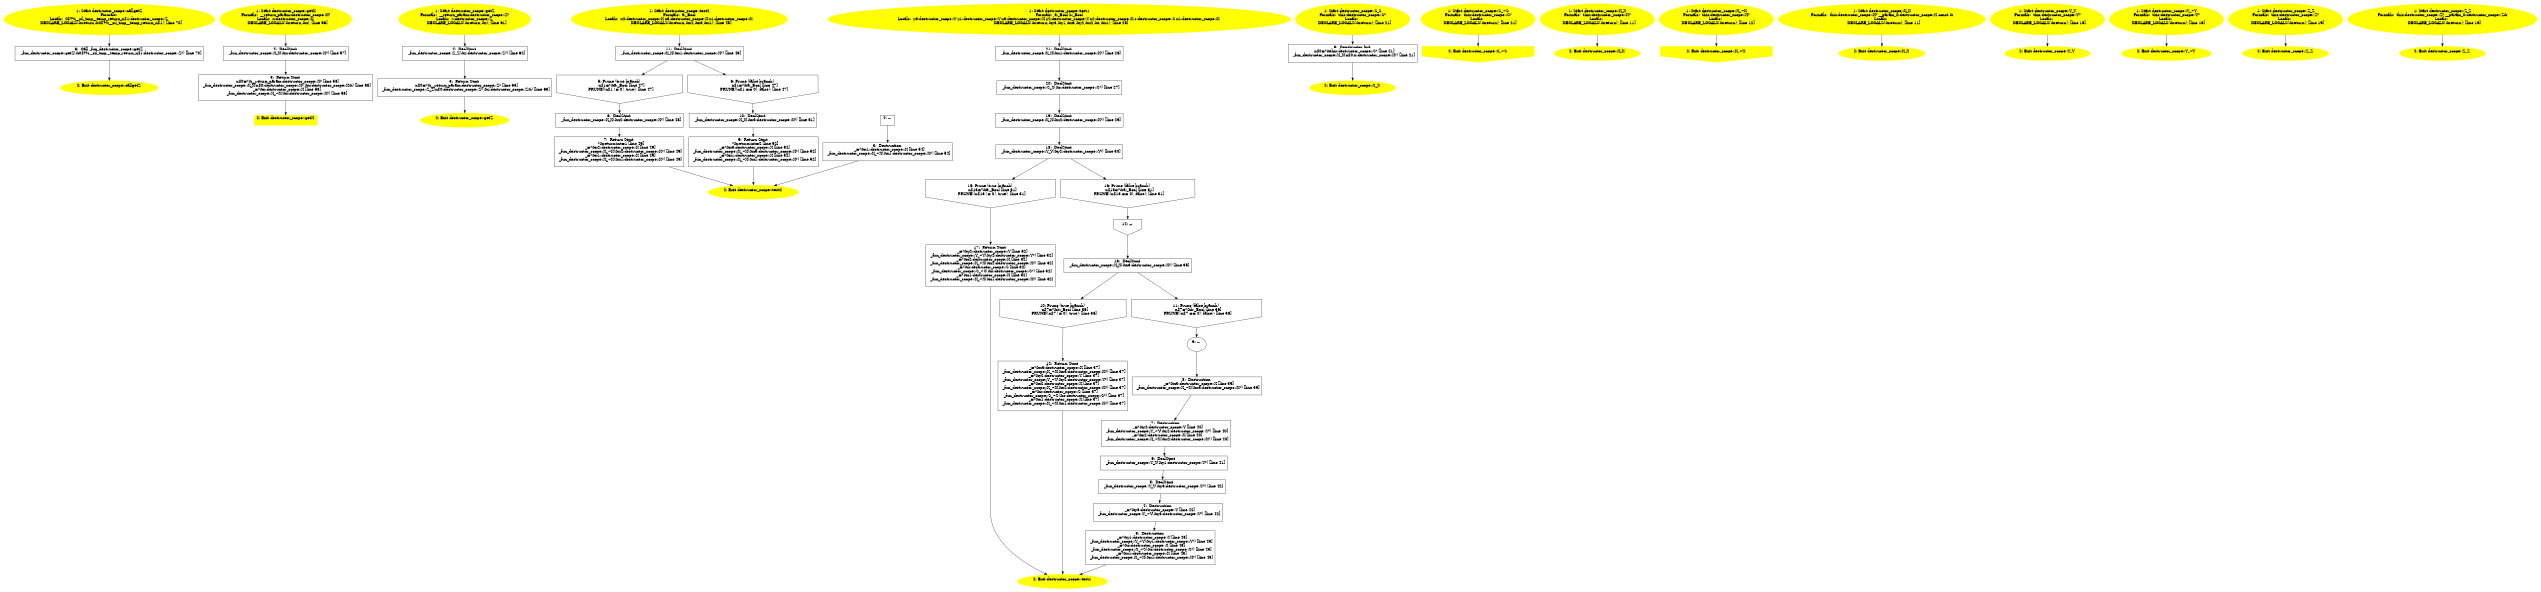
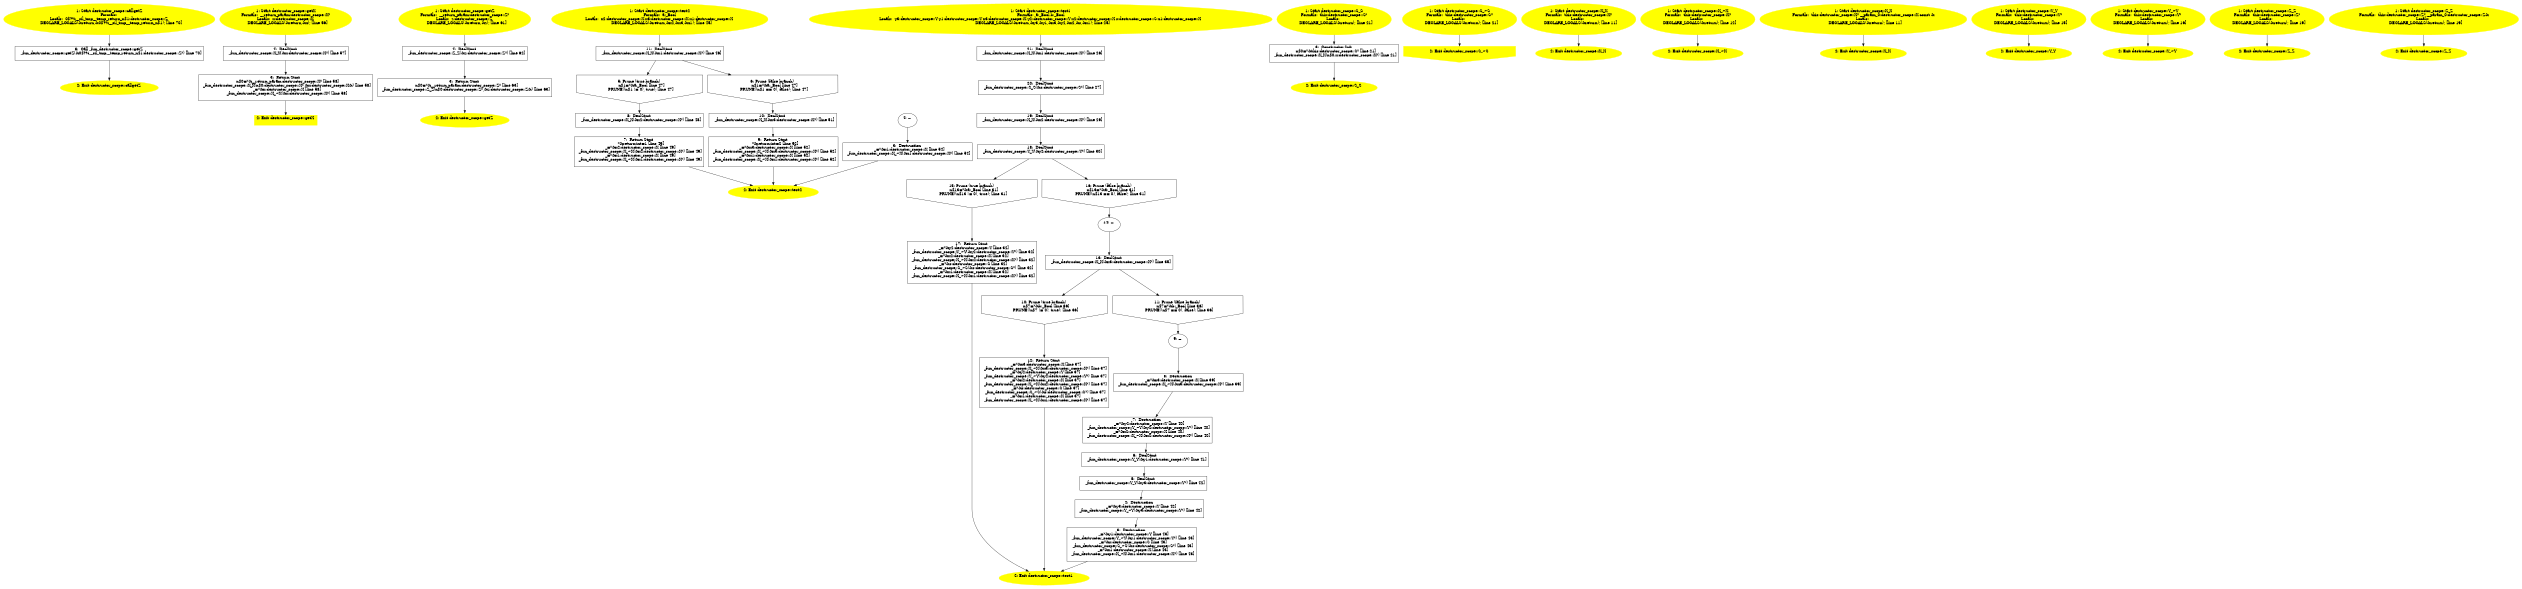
(1716, 53) -> (1698, 53)
(888, 120) -> (908, 120)
(1128, 226) -> (1109, 225)
